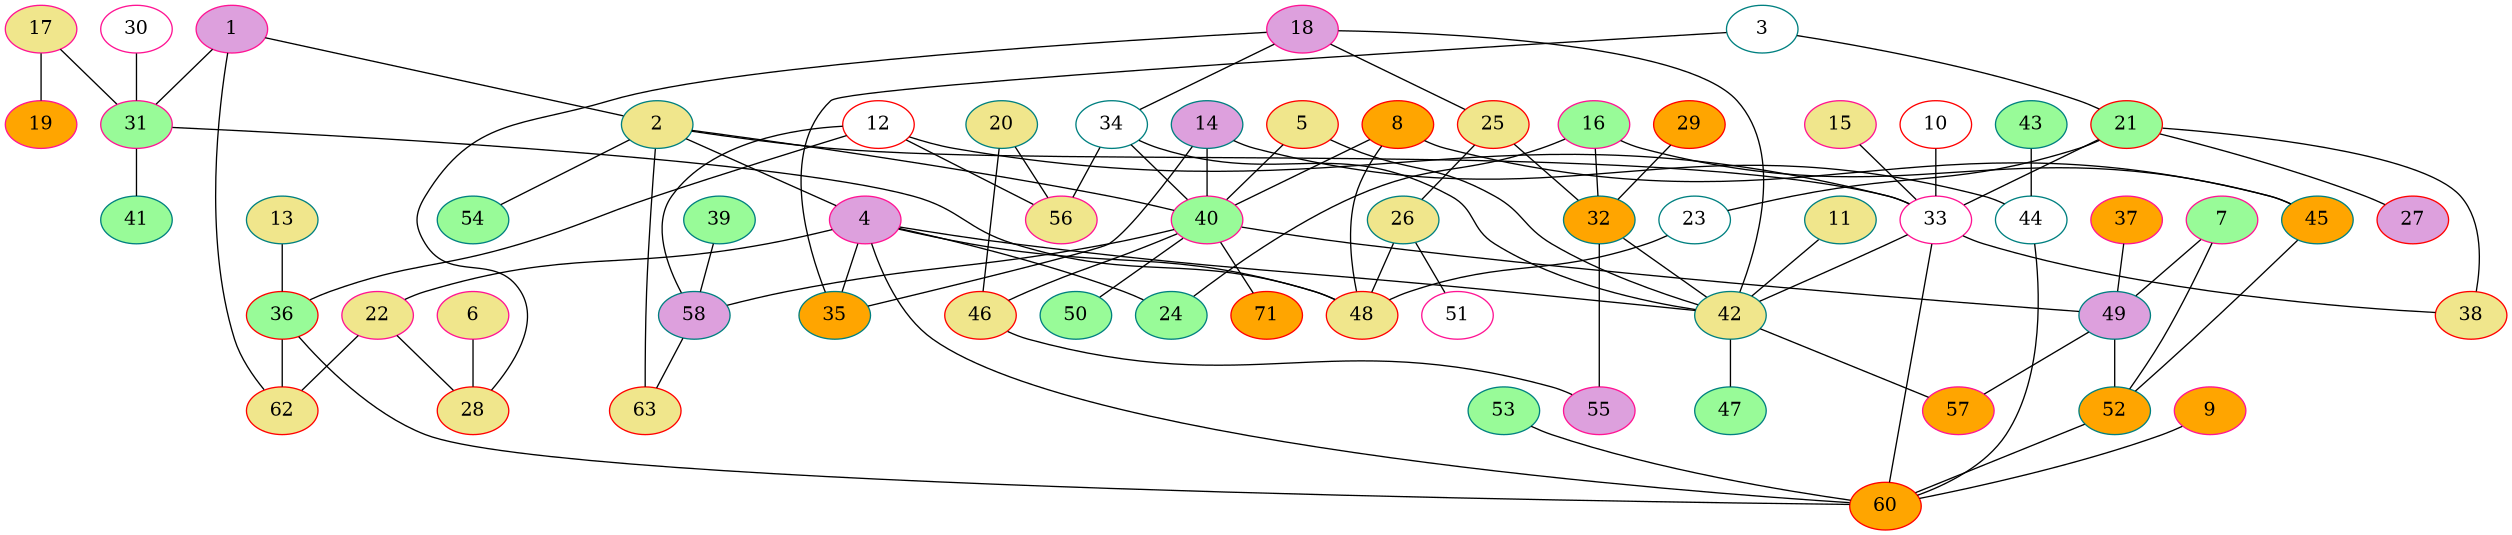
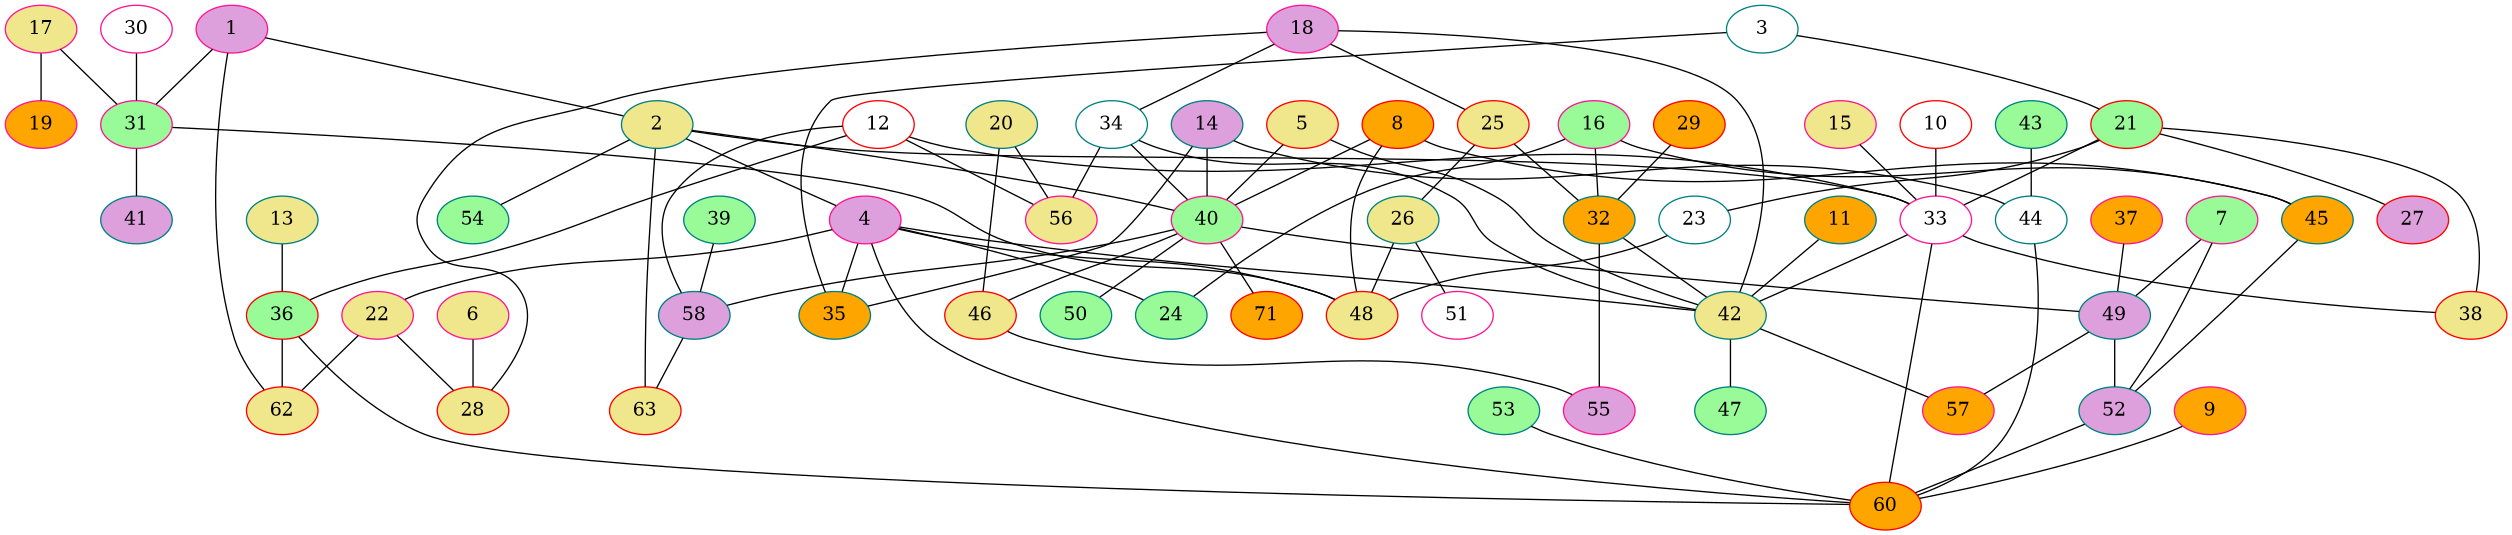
(136, 220) -> (136, 220)
(1840, 220) -> (1840, 220)
(2115, 411) -> (2115, 411)
